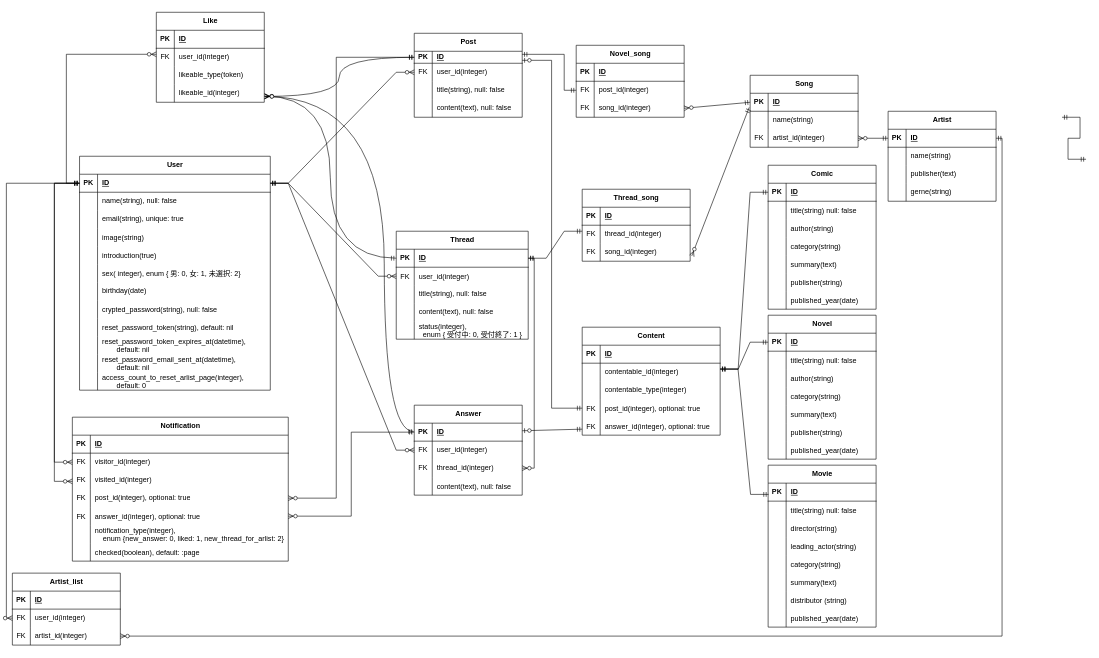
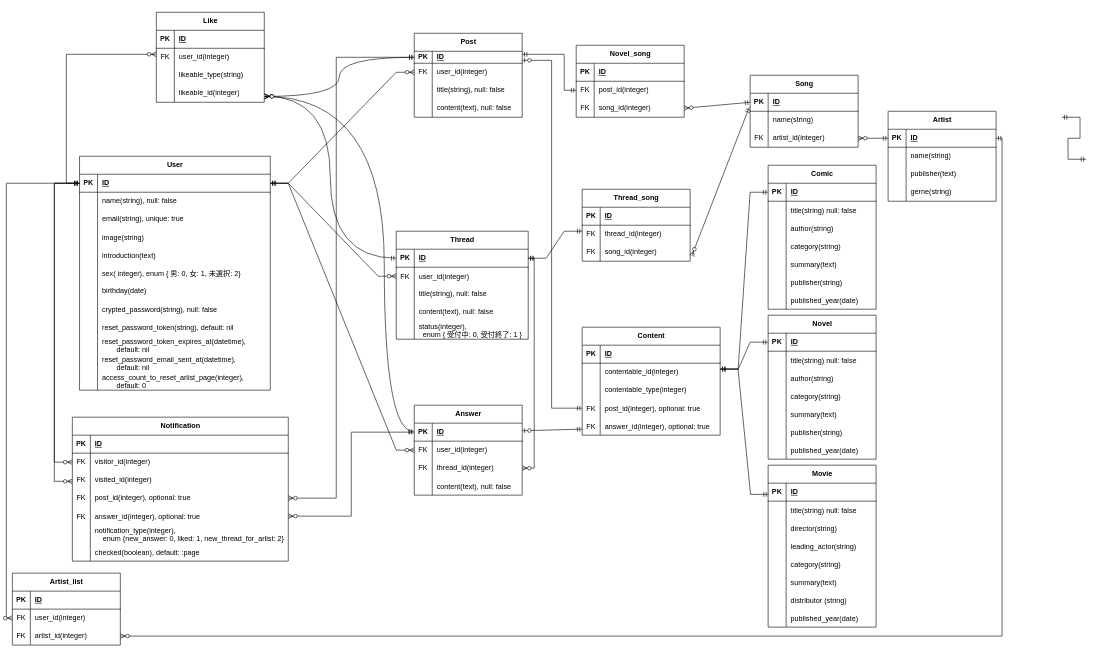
(217, 75) -> (218, 75)
(136, 256) -> (136, 256)
